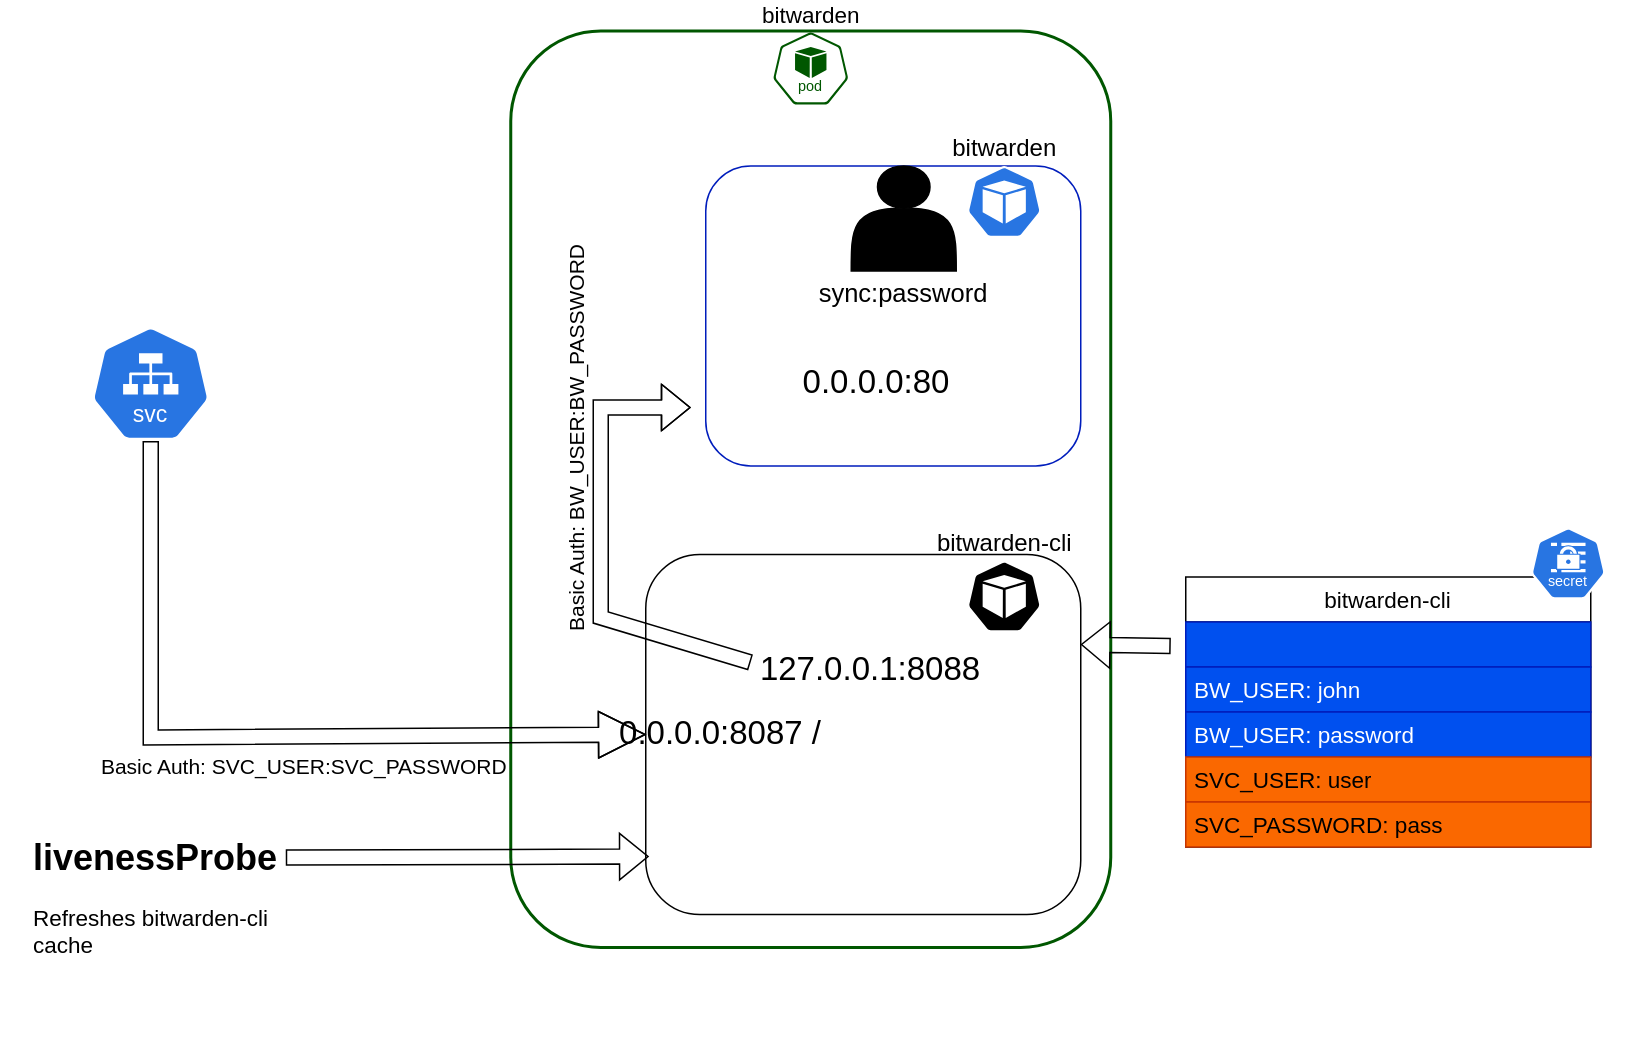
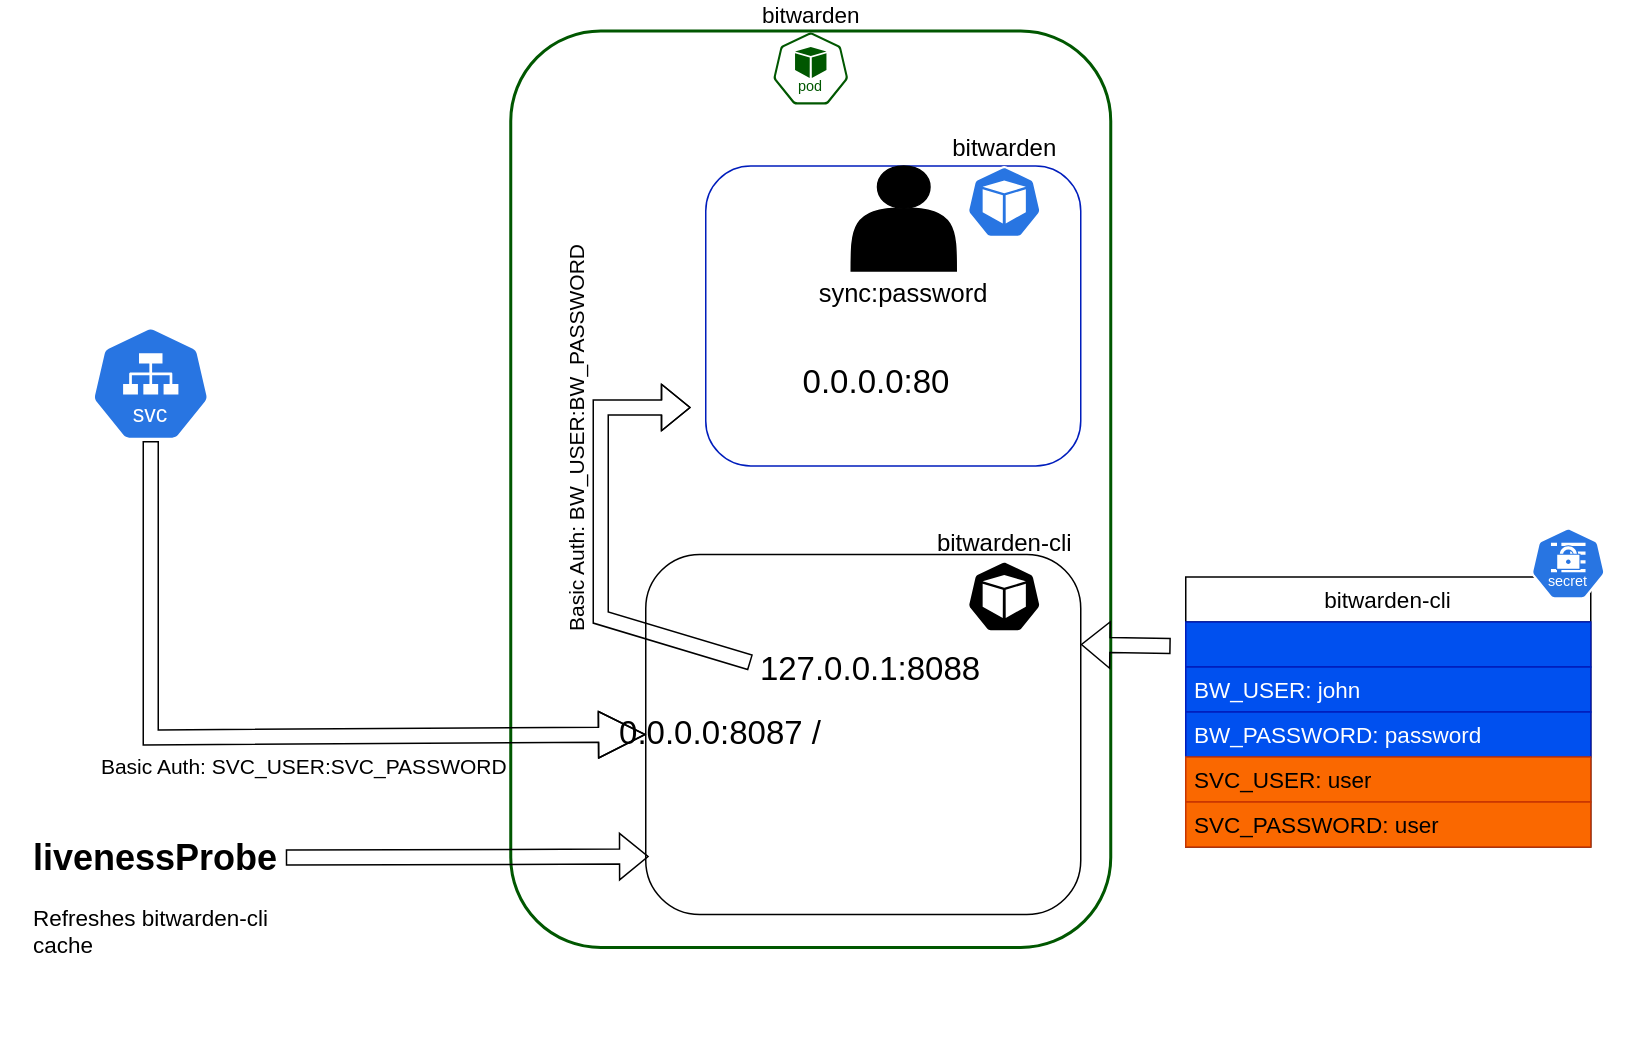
(1276, 734) -> (1296, 734)
(1281, 824) -> (1281, 824)
